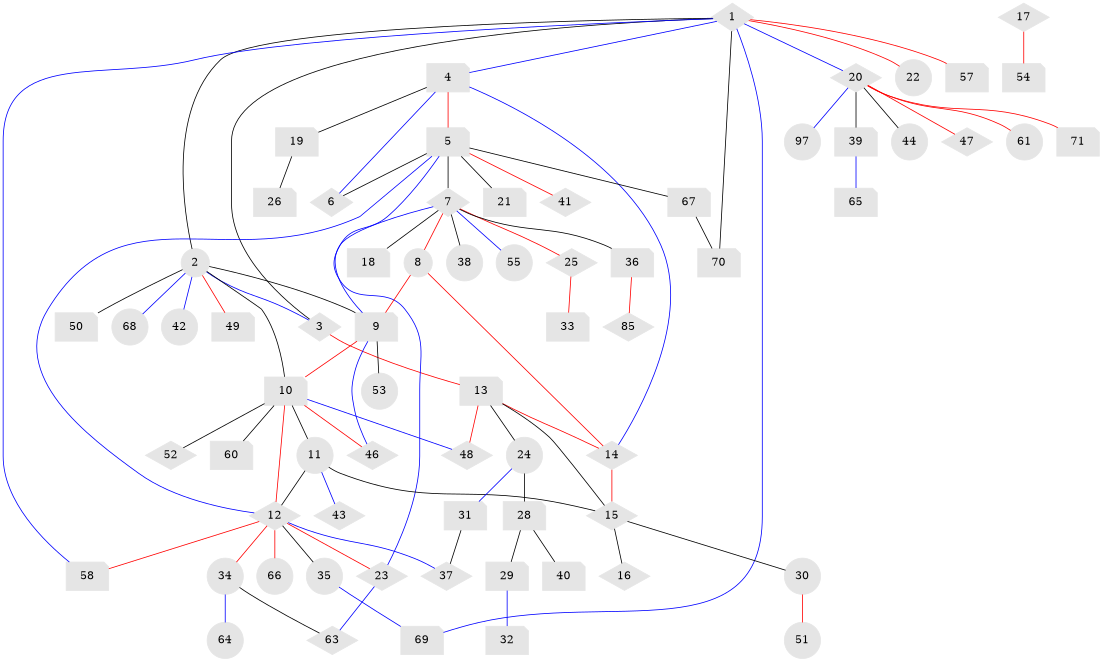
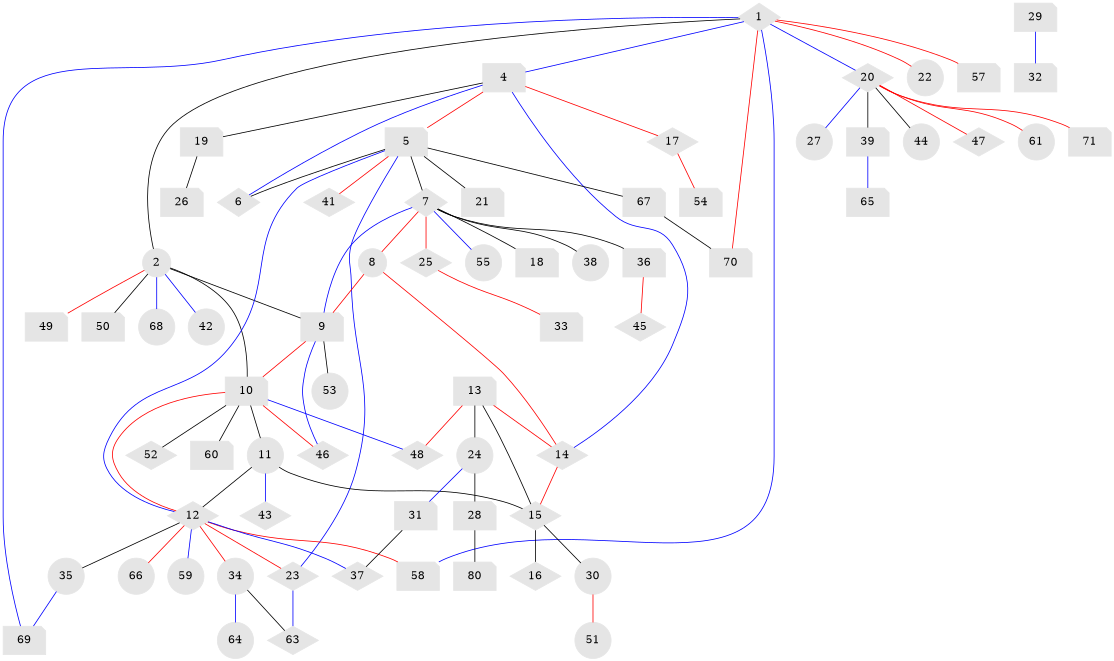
none -> (592, 111)
(726, 140) -> (745, 139)
(802, 142) -> (814, 142)
(320, 327) -> none
(628, 327) -> (640, 327)
(516, 546) -> none
none -> (186, 576)
(564, 576) -> (475, 576)
